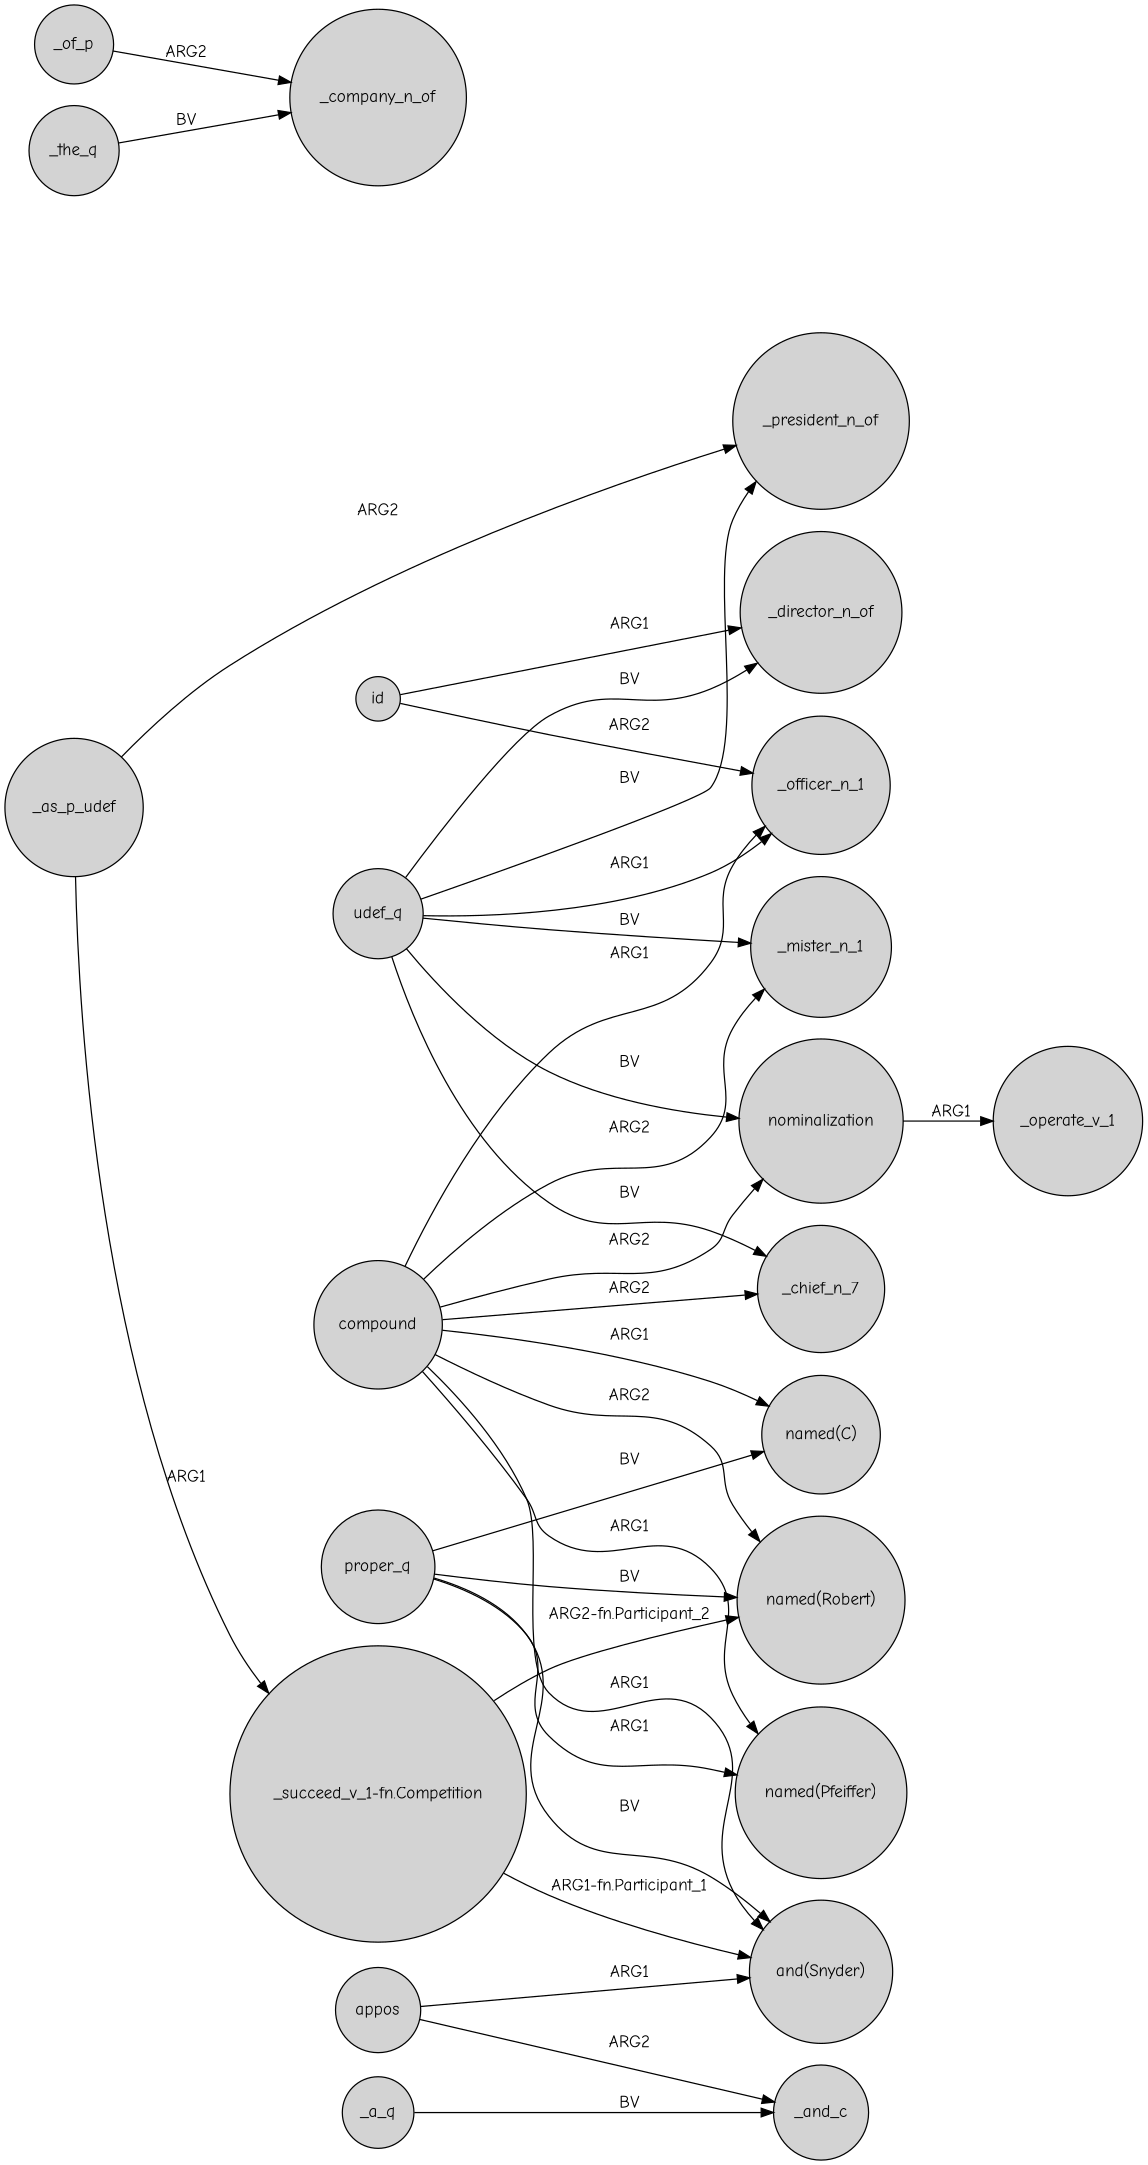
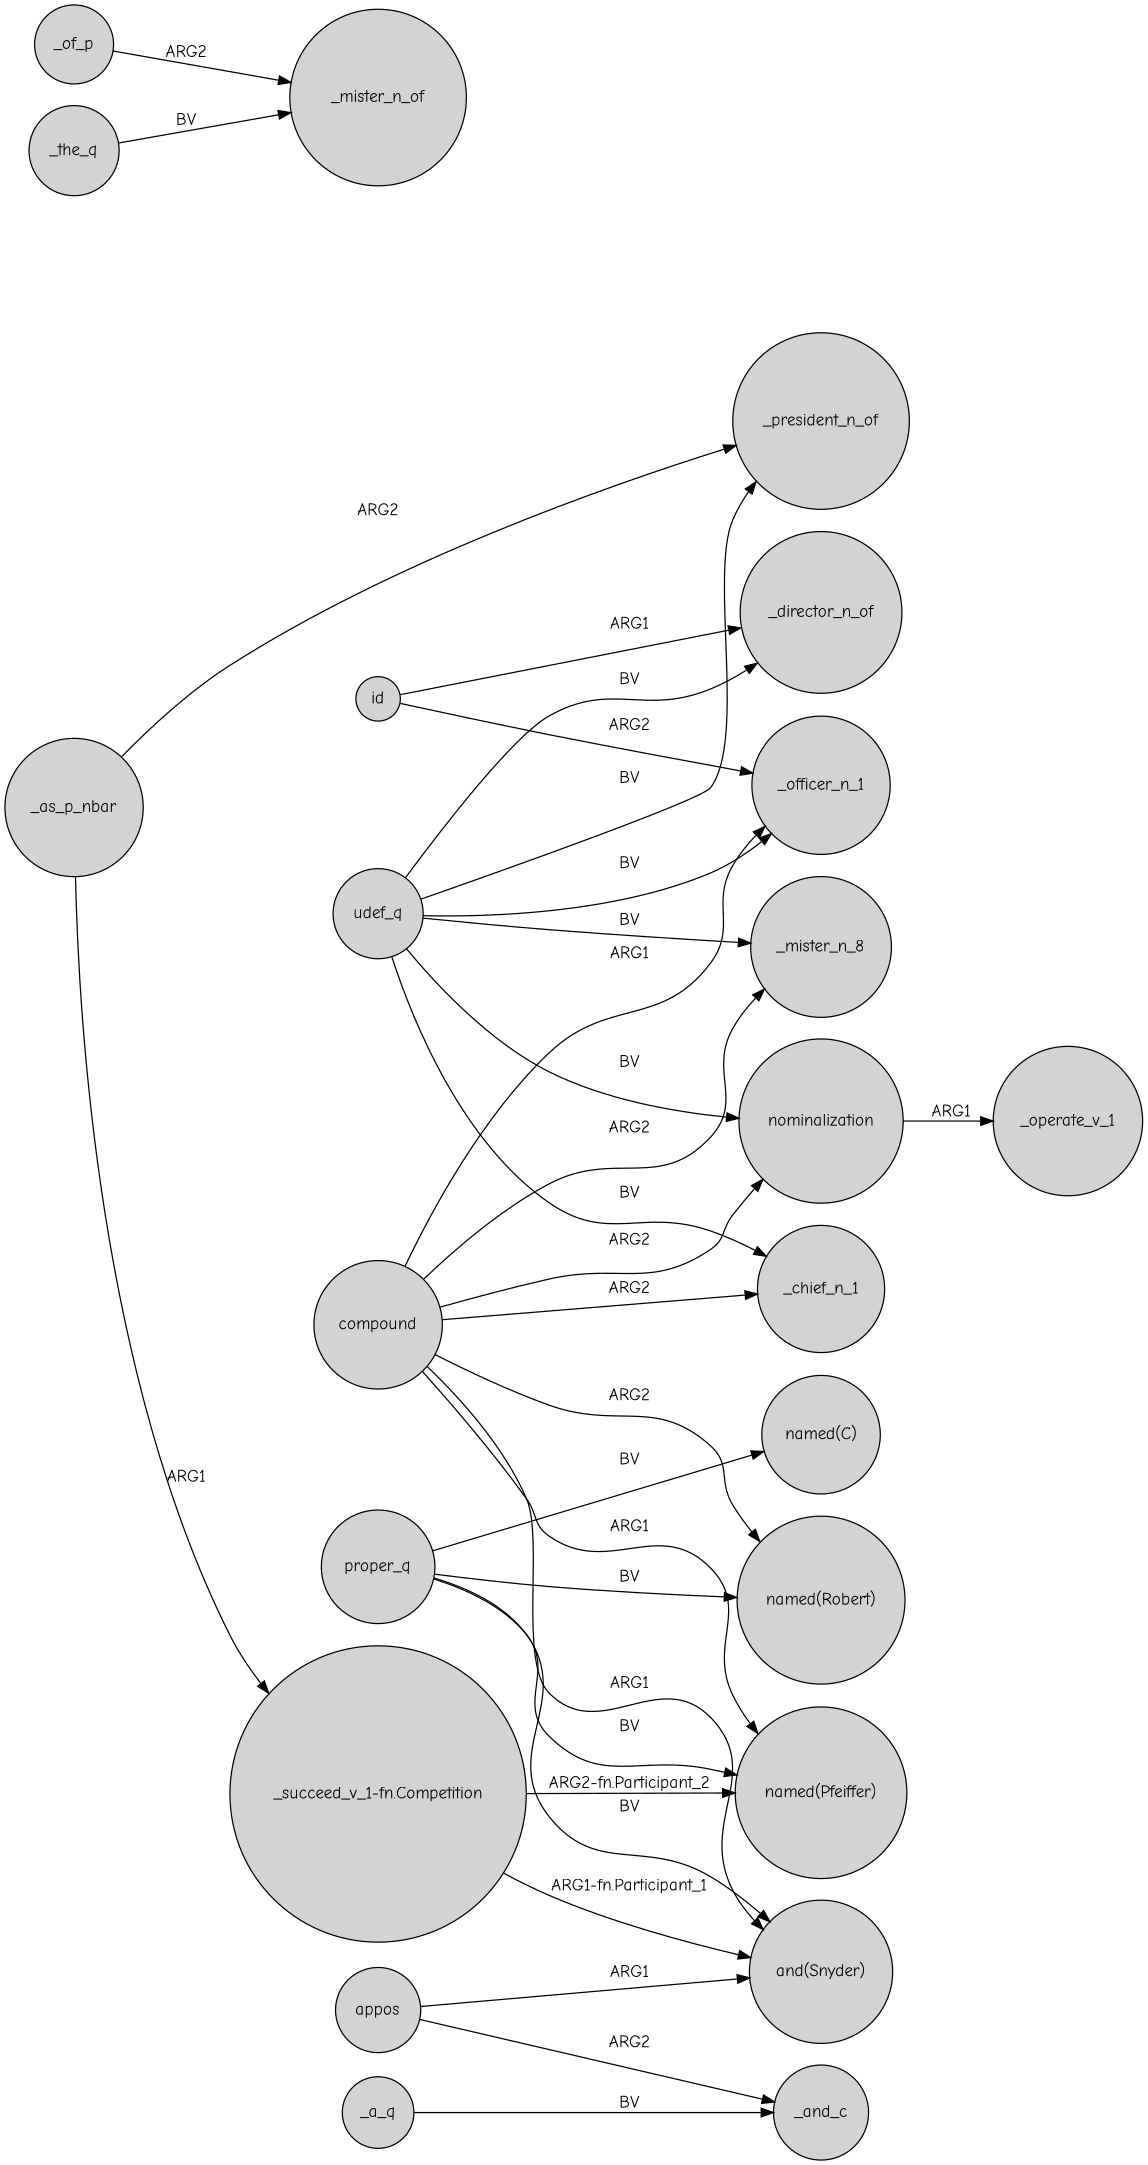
(378, 98) -> (378, 98)
(74, 808) -> (74, 808)
(630, 864) -> (630, 864)
(821, 947) -> (821, 947)
(821, 1289) -> (821, 1289)
(603, 1354) -> none
(606, 1650) -> (625, 1793)
(630, 1727) -> (630, 1727)
